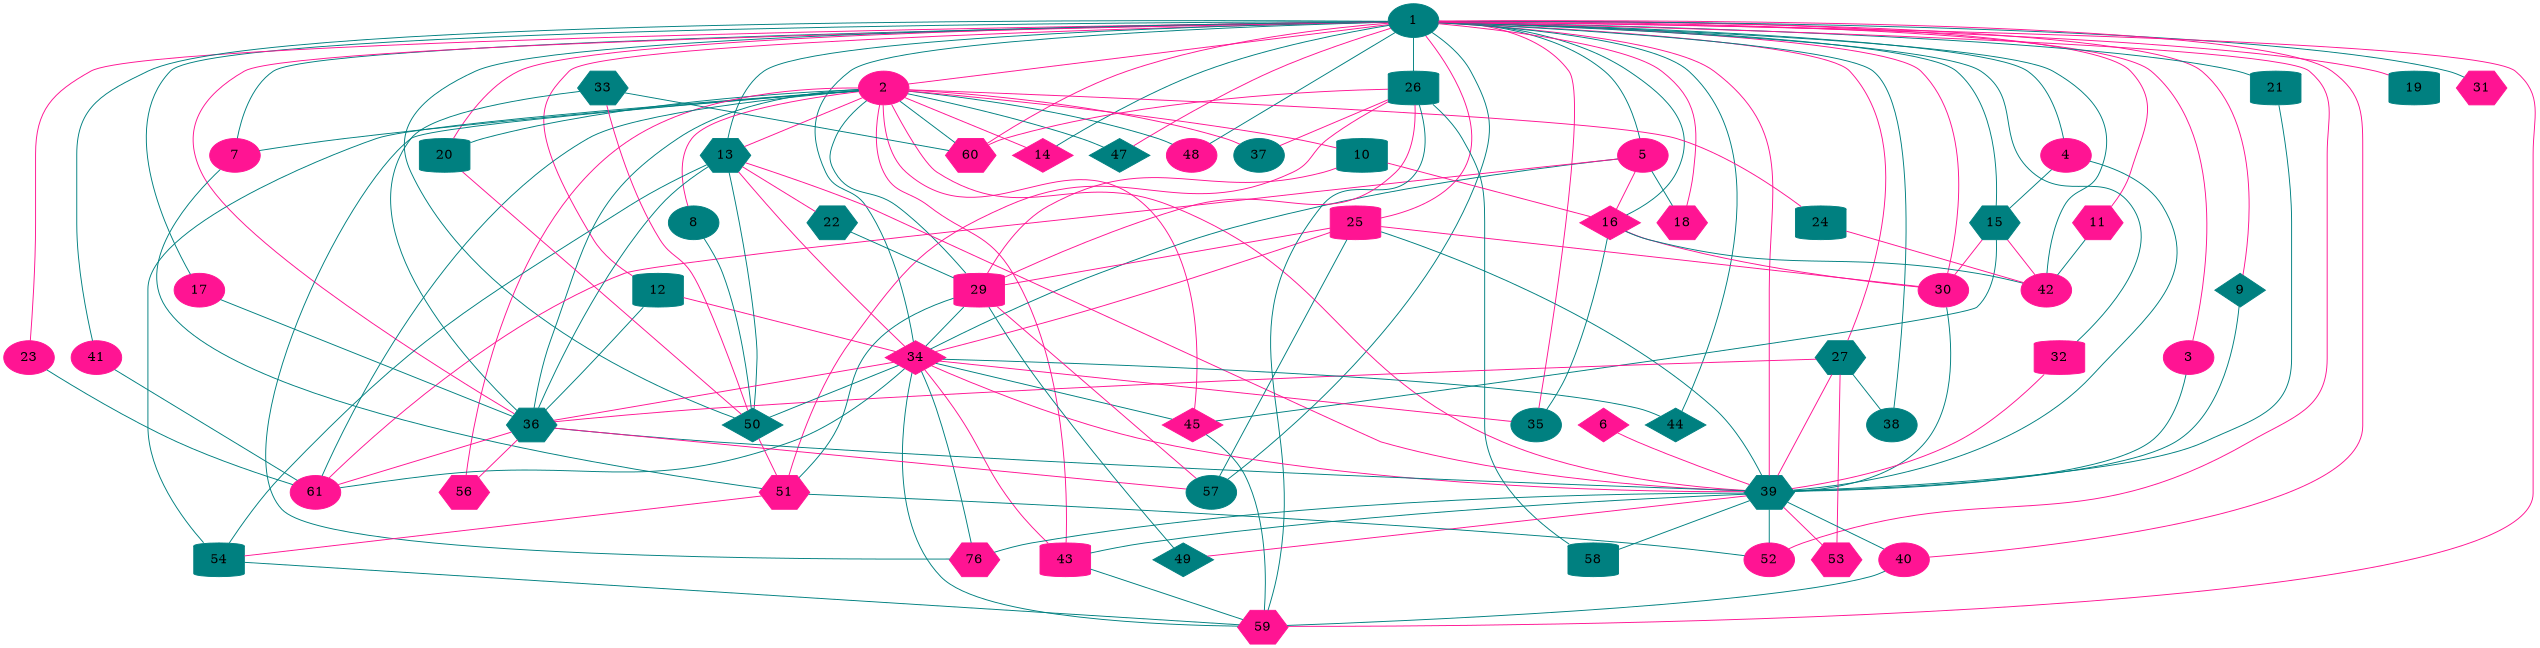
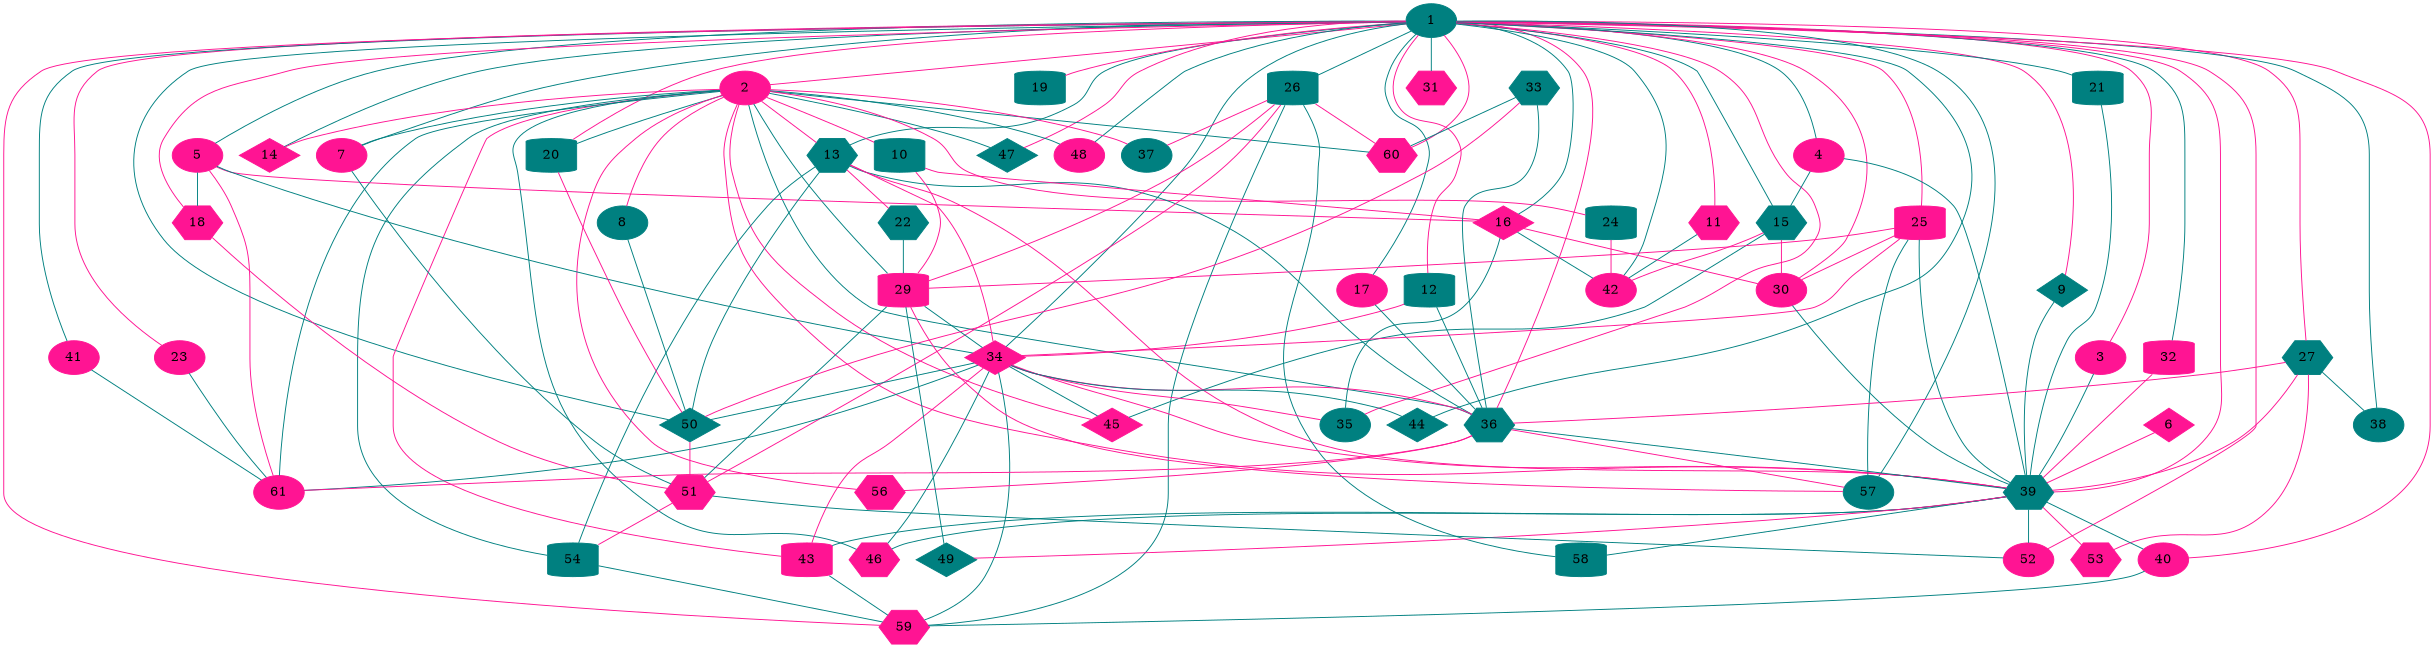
none -> (421, 399)
(1256, 504) -> none
(974, 560) -> (874, 560)
